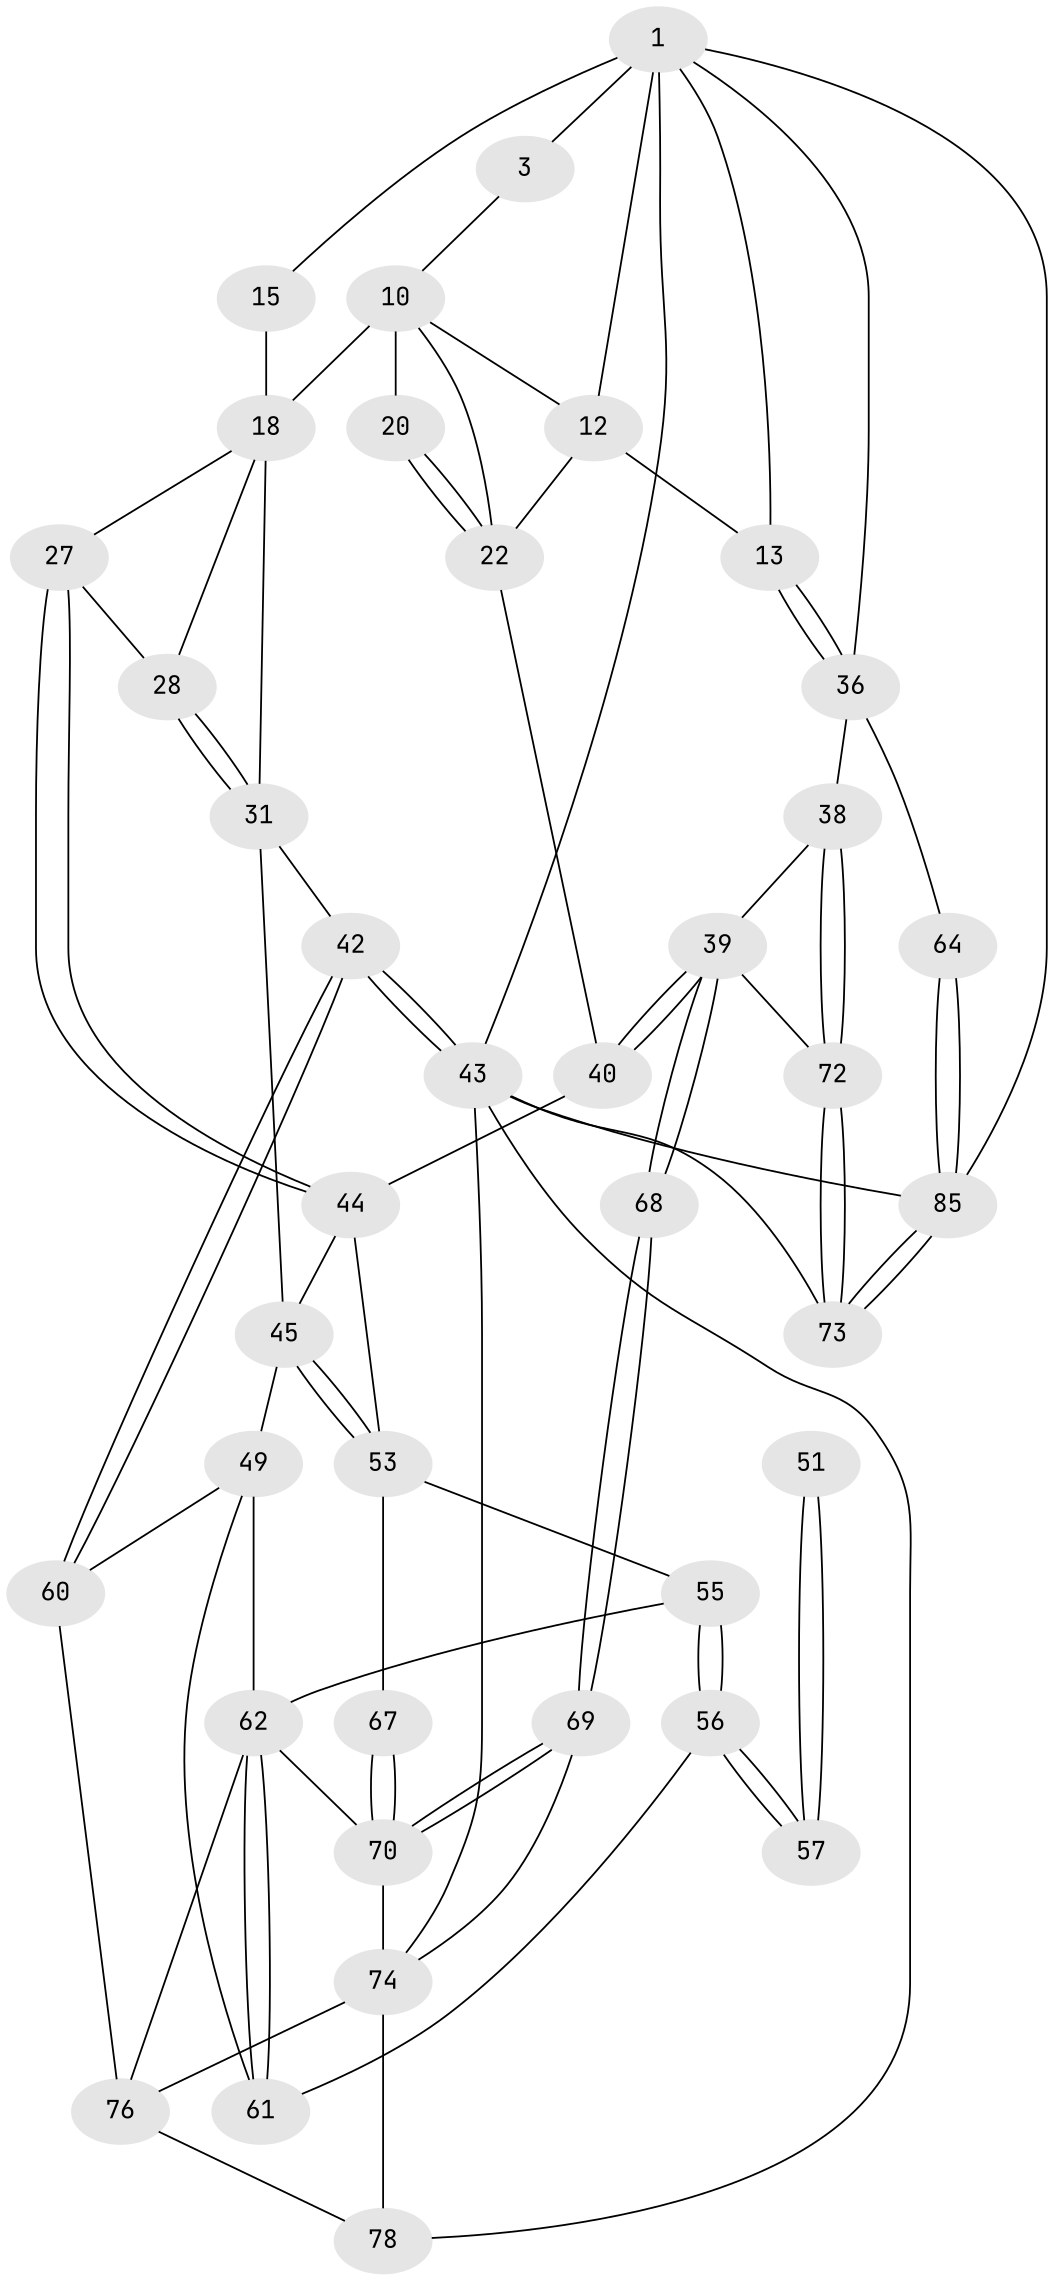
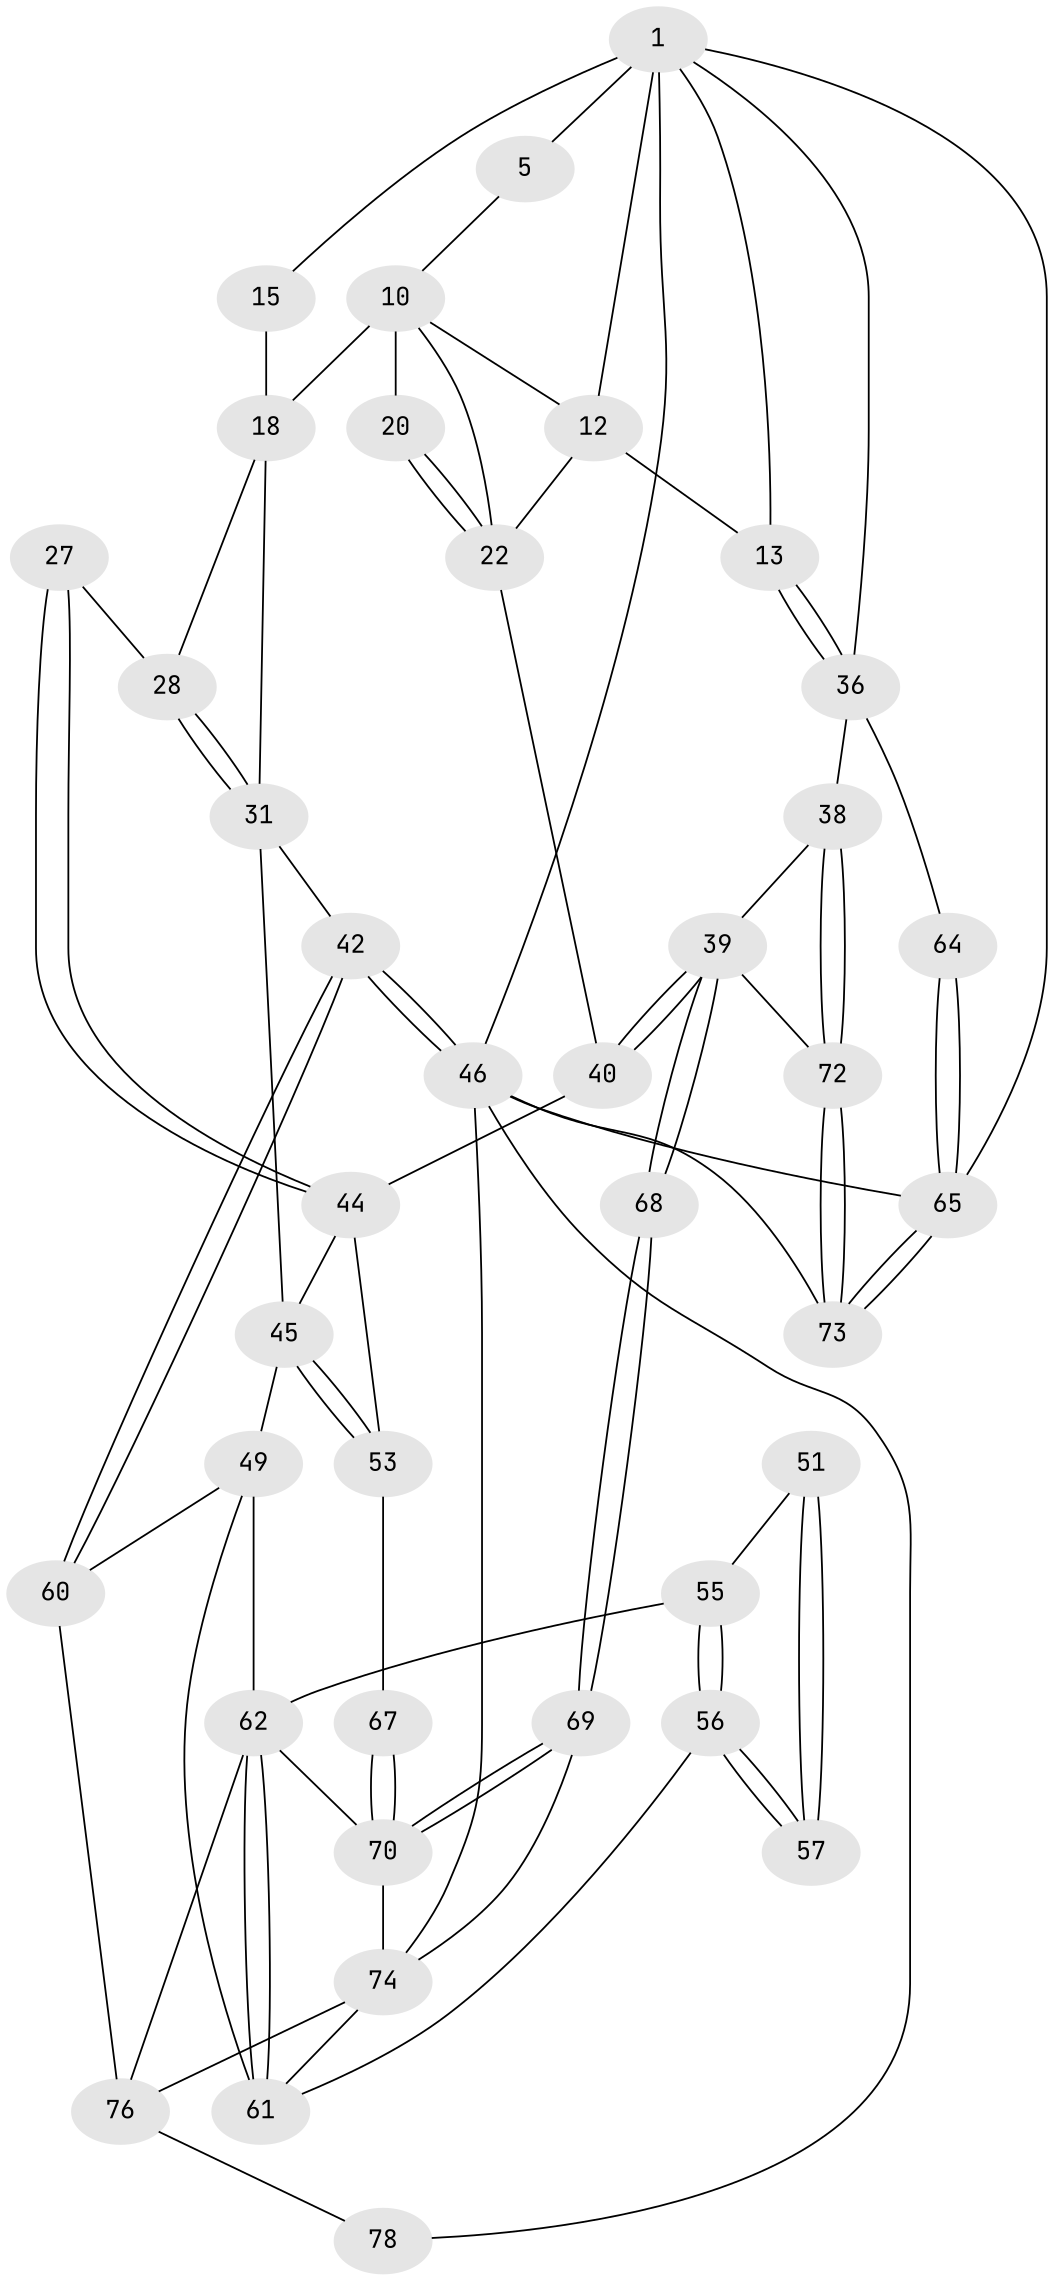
(525, 169) -> (525, 169)
(163, 493) -> none
(473, 1076) -> (473, 1076)
(948, 1205) -> (948, 1205)
(547, 1529) -> (761, 1529)
(383, 2112) -> (322, 2047)
